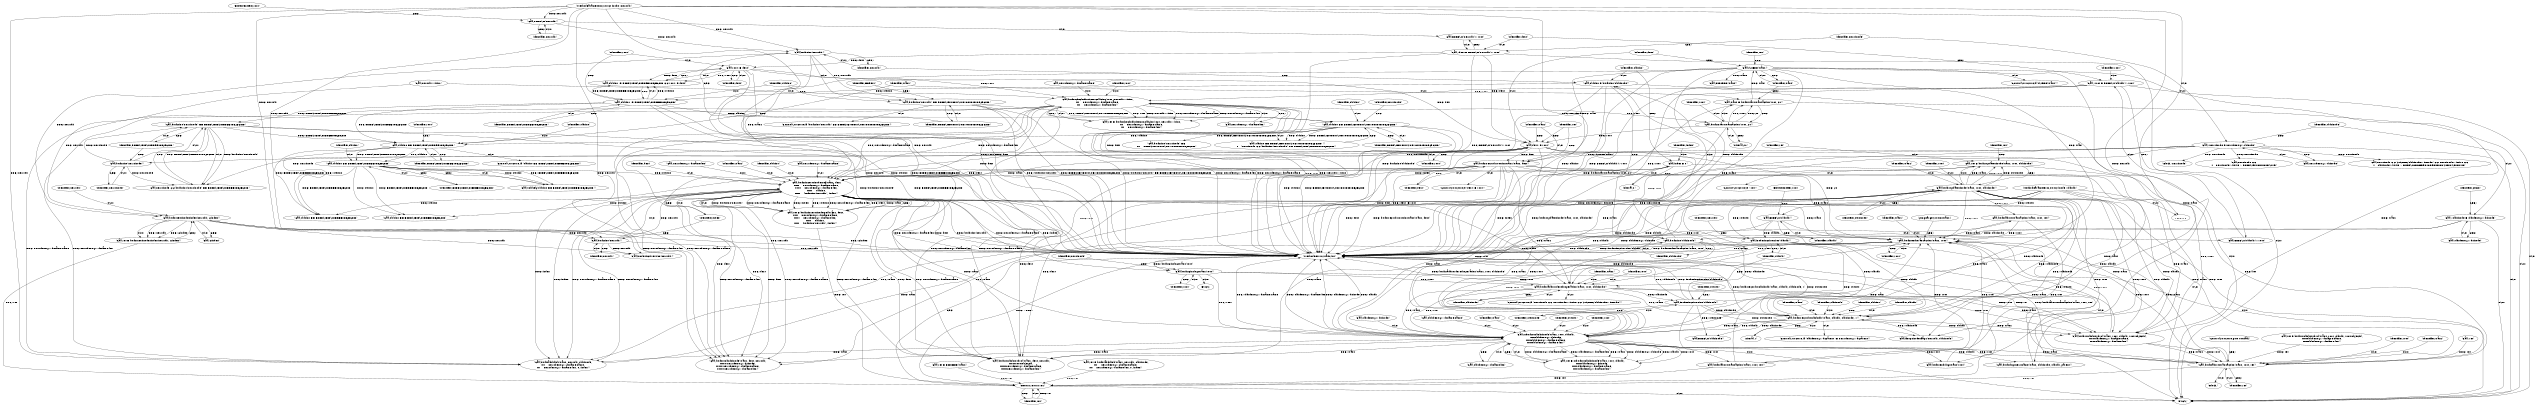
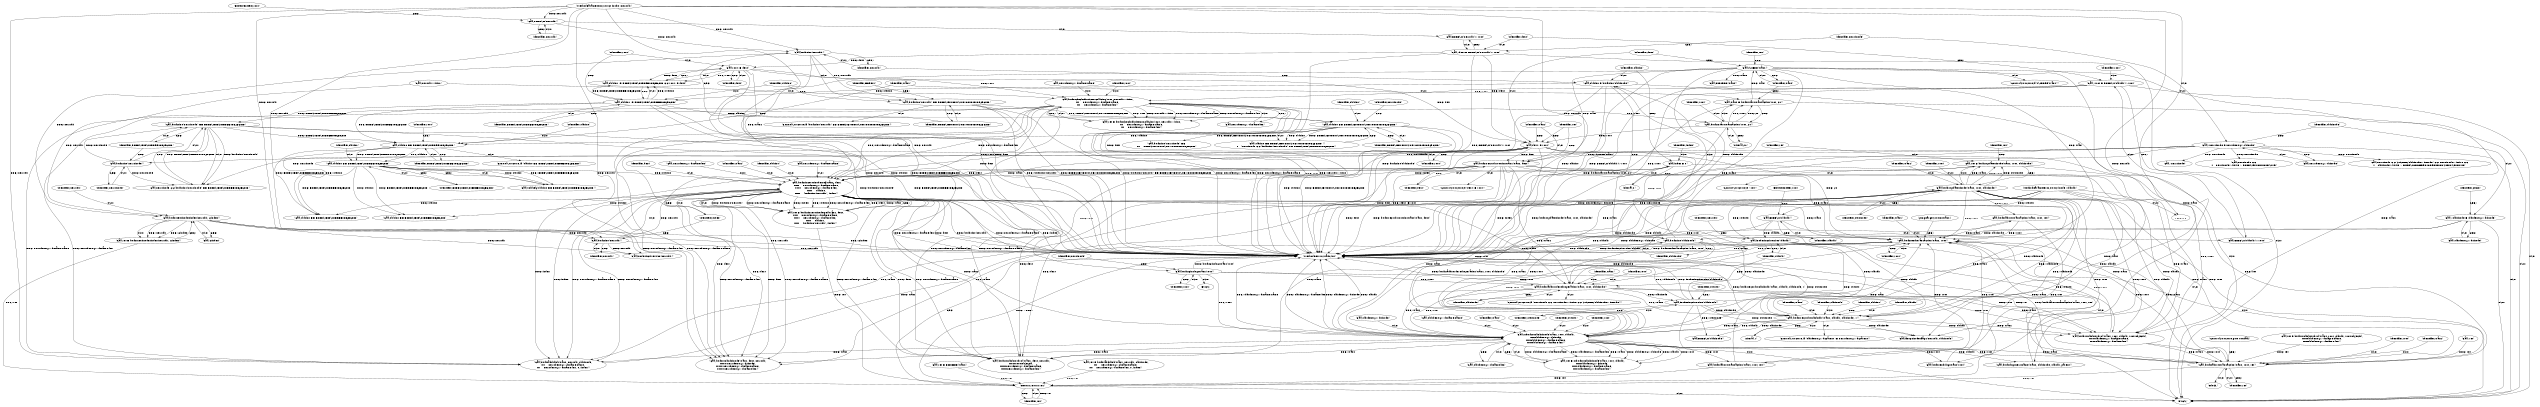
(2035, 83) -> (2035, 83)
(1572, 113) -> (1572, 113)
(2175, 164) -> (2175, 164)
(1216, 257) -> (1242, 258)
(1893, 325) -> (1875, 328)
